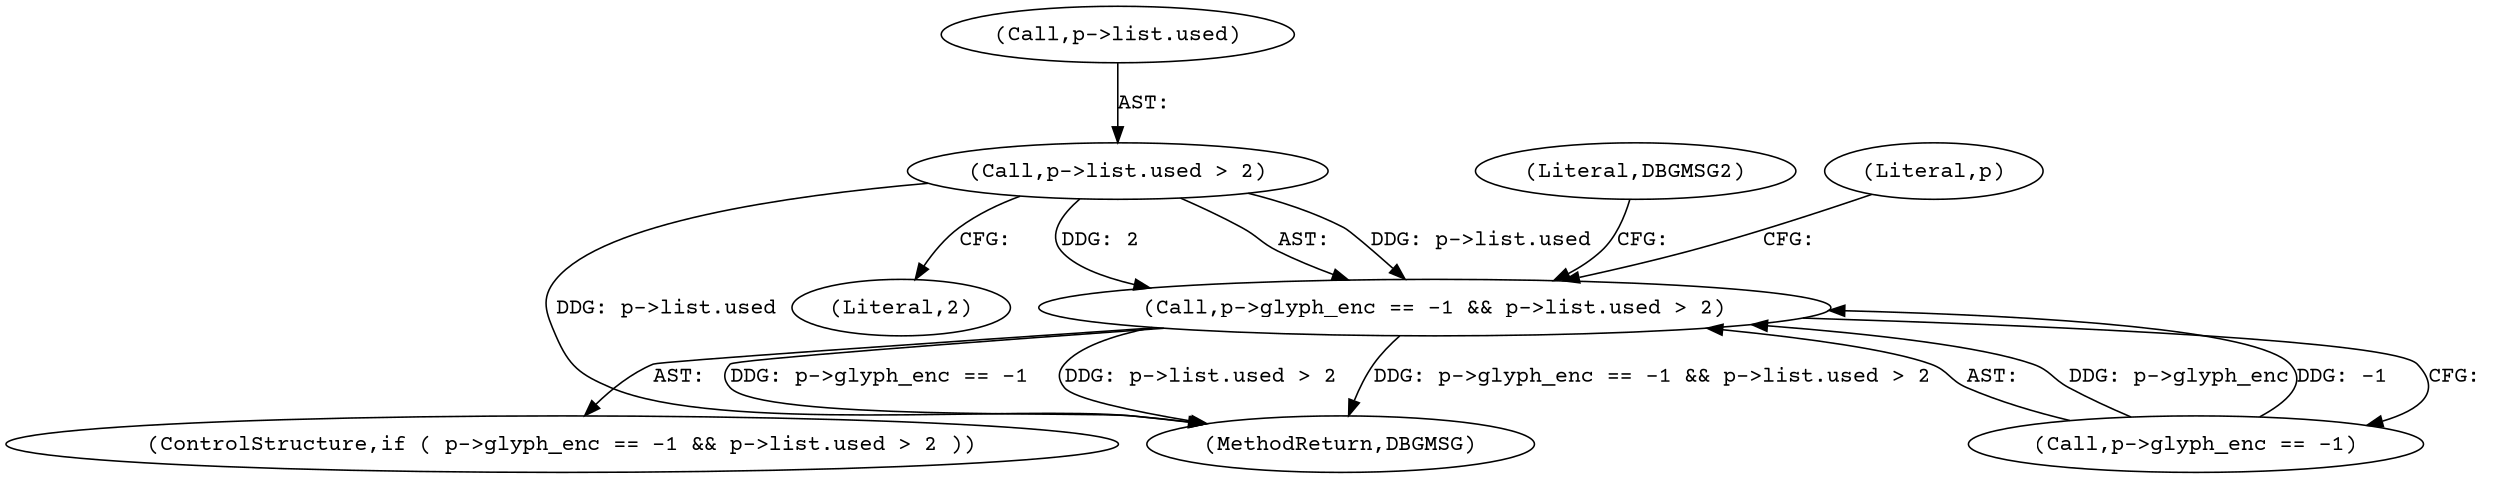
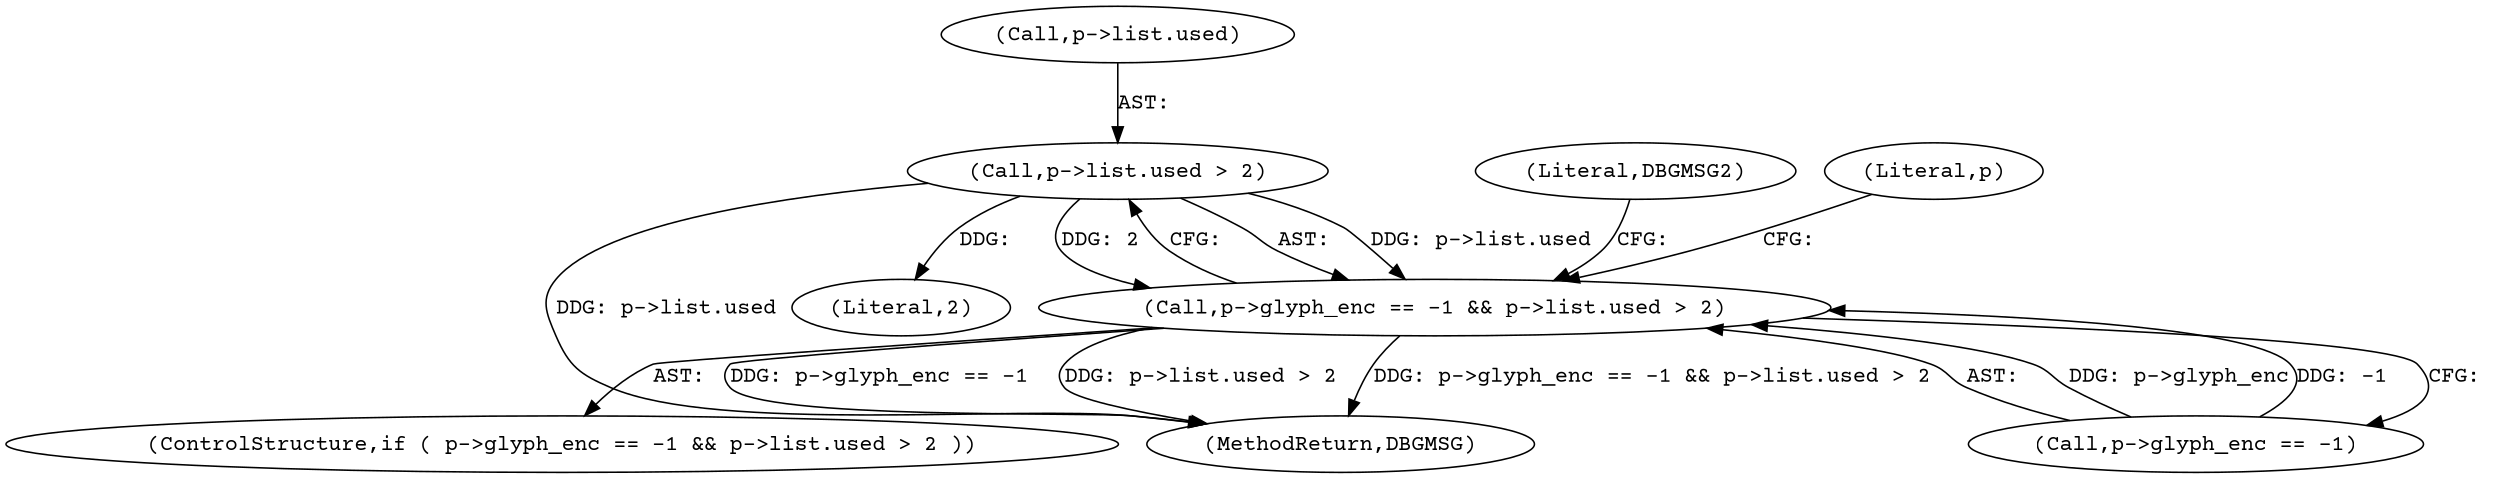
(992, 239) -> (992, 239)
none -> (1180, 258)
